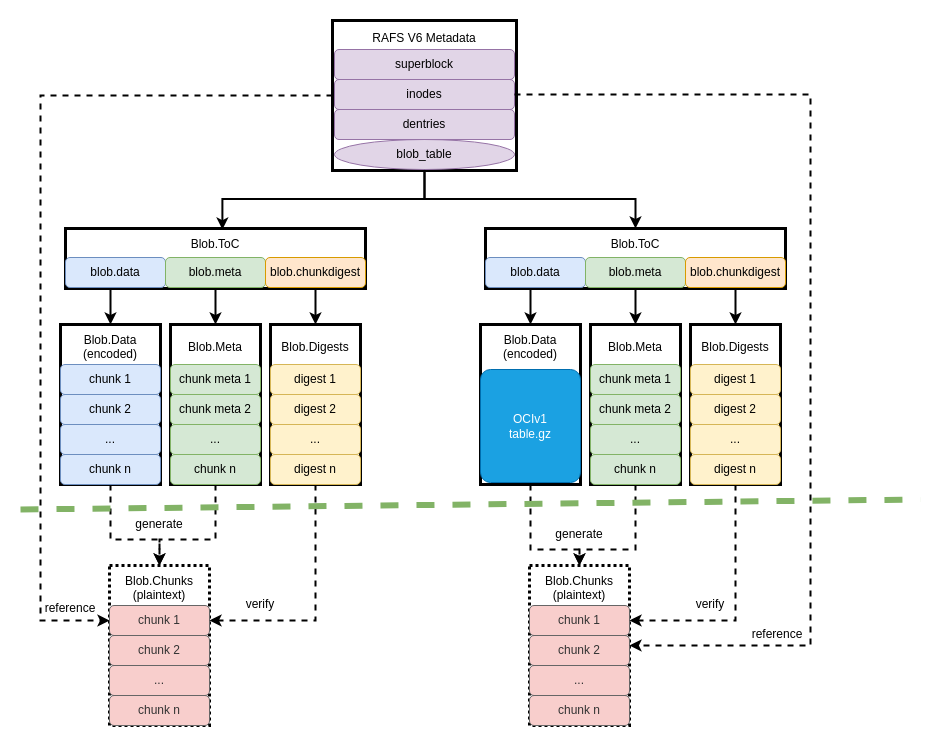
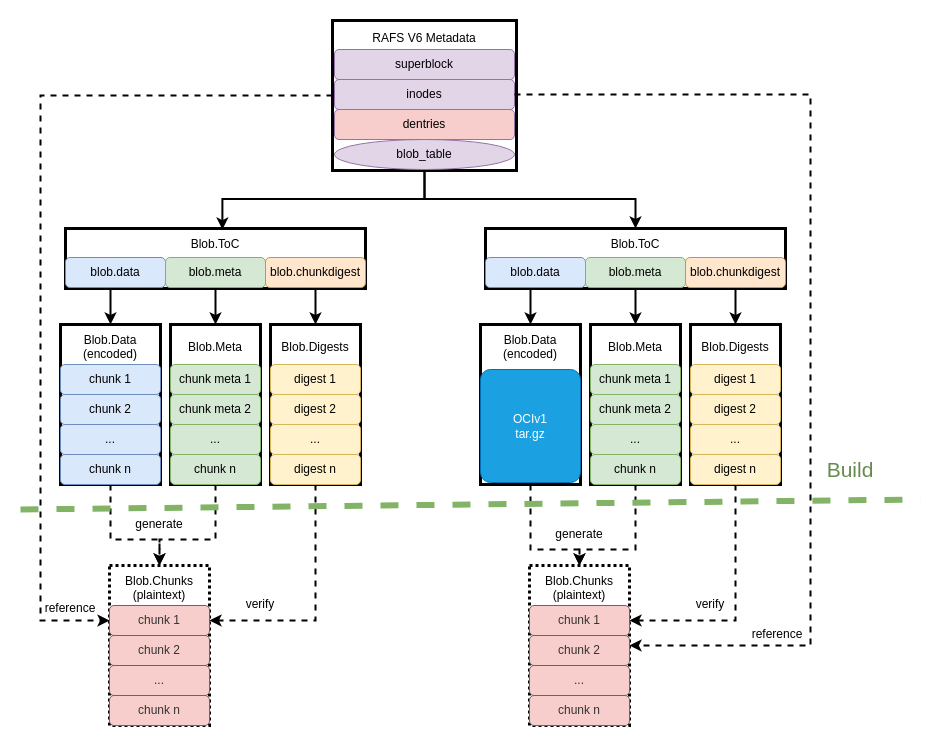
(425, 125) -> (425, 125)
(531, 427) -> (531, 427)
none -> (851, 470)
